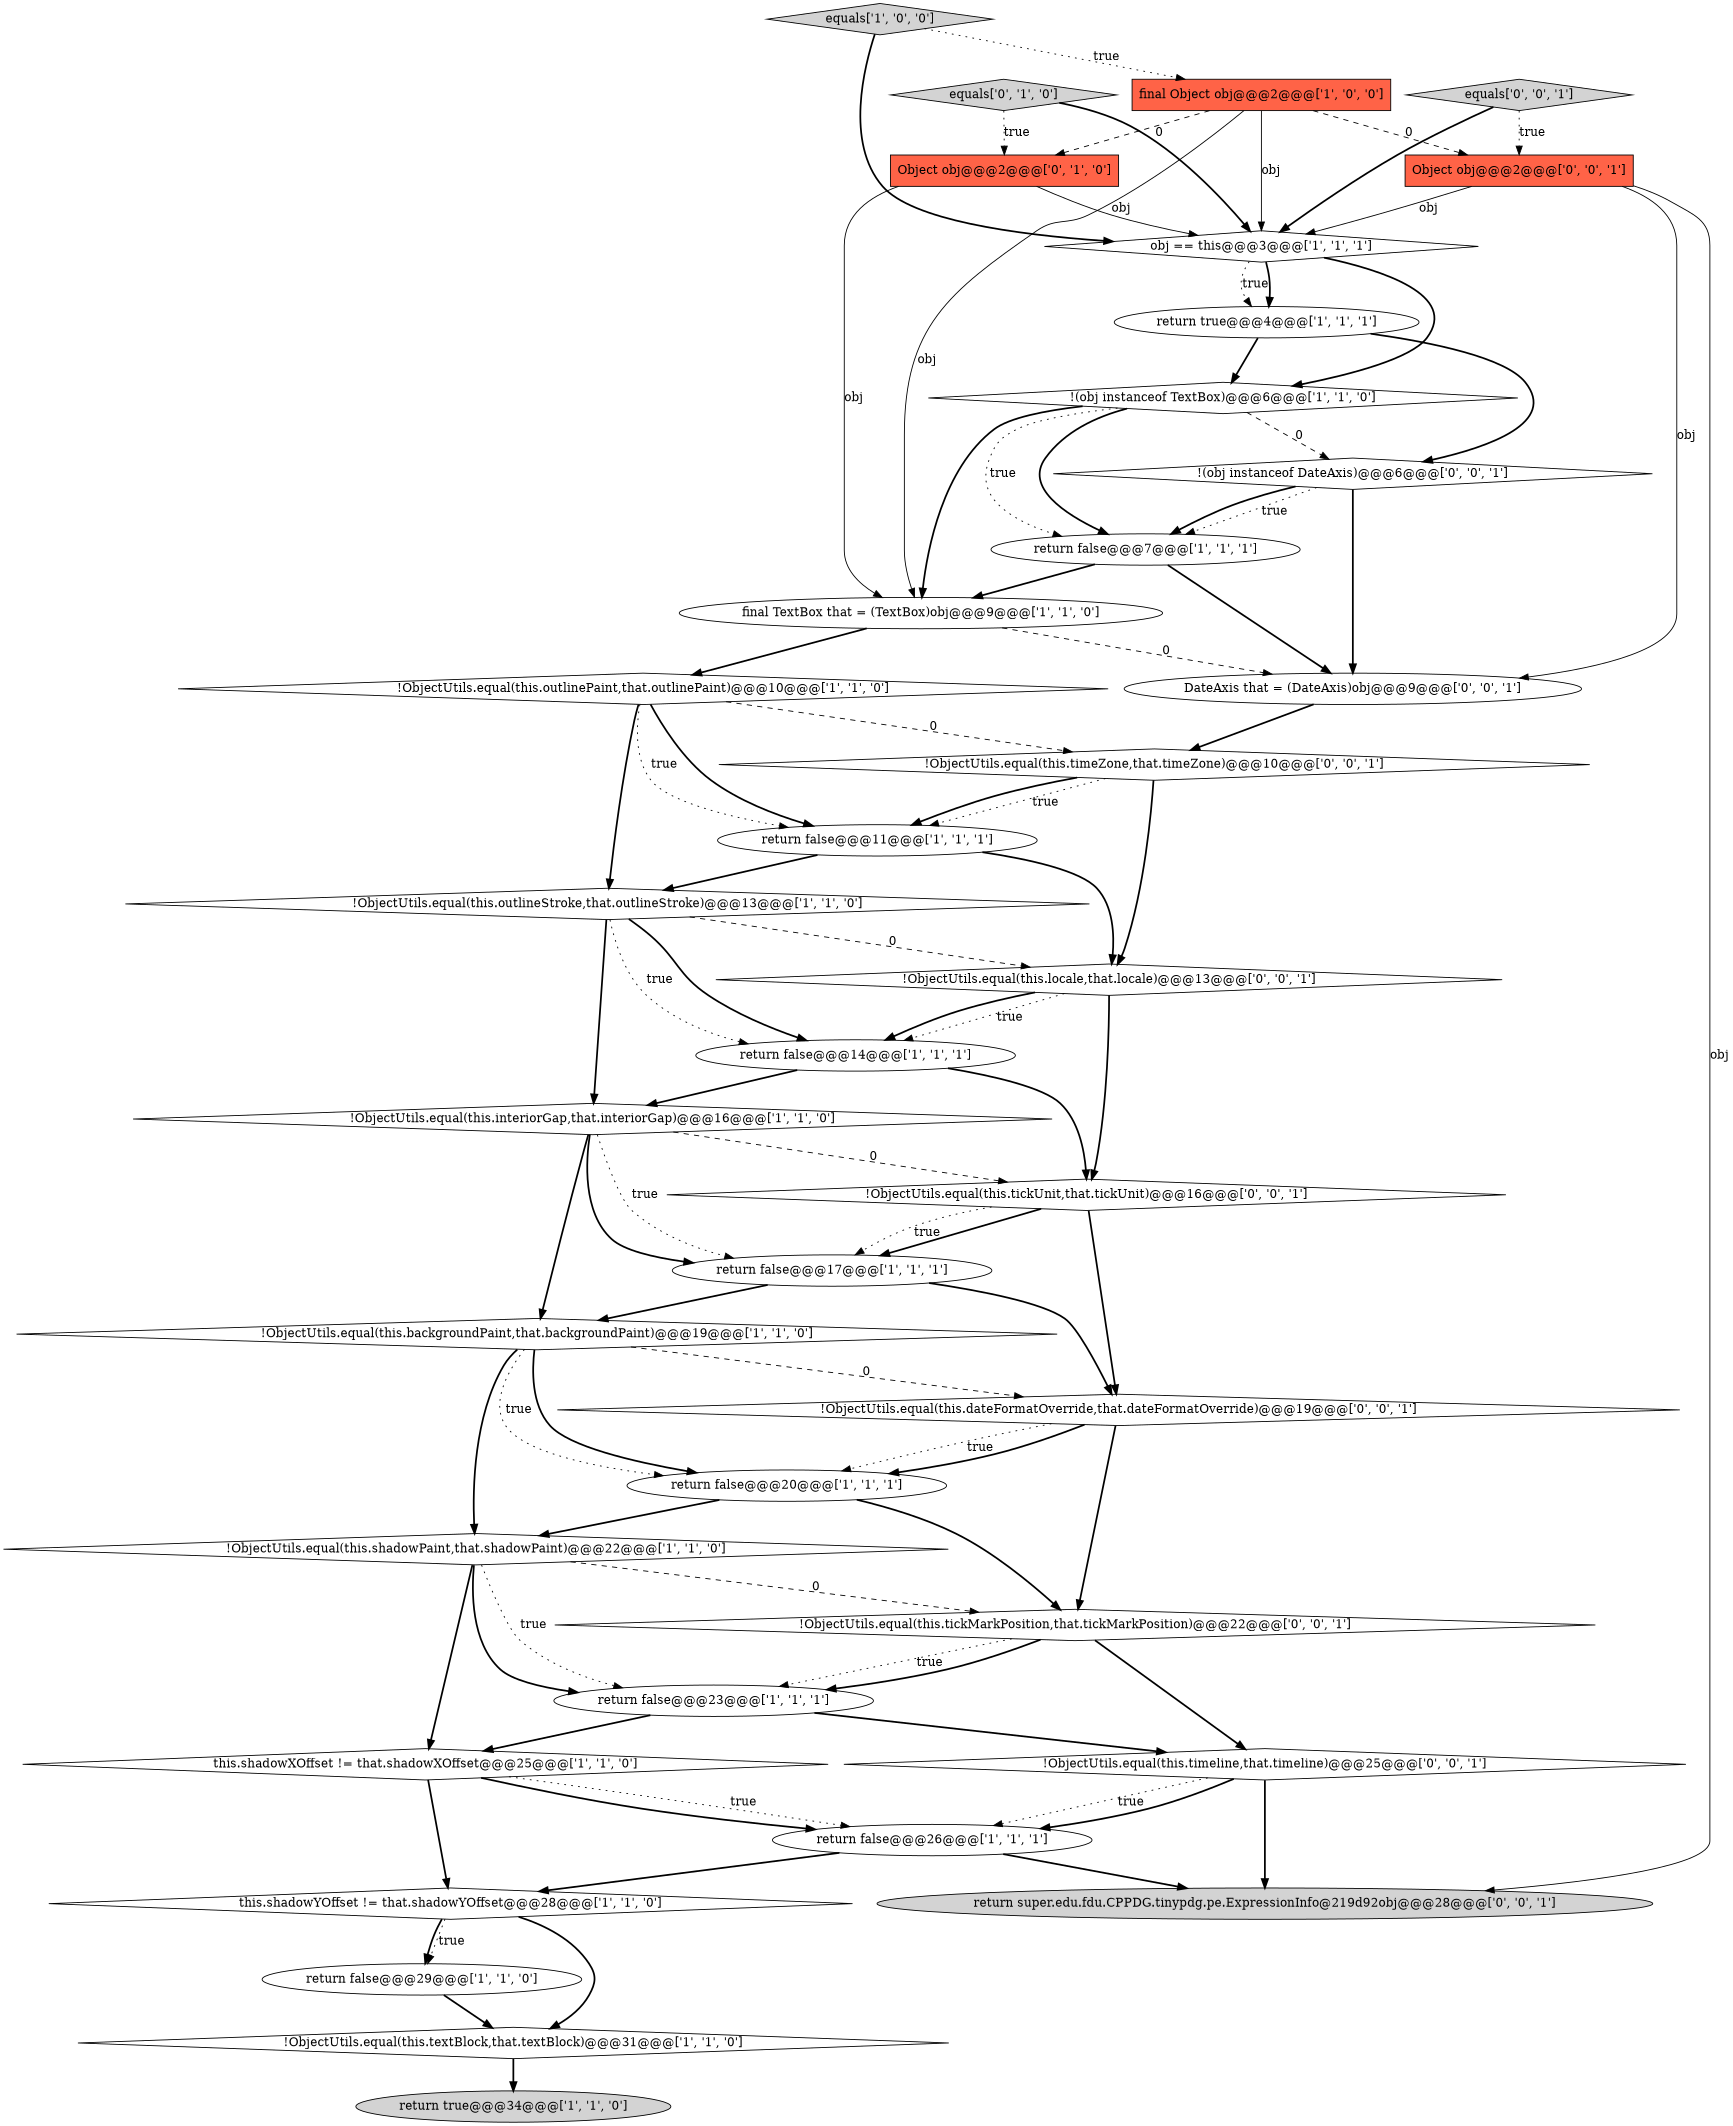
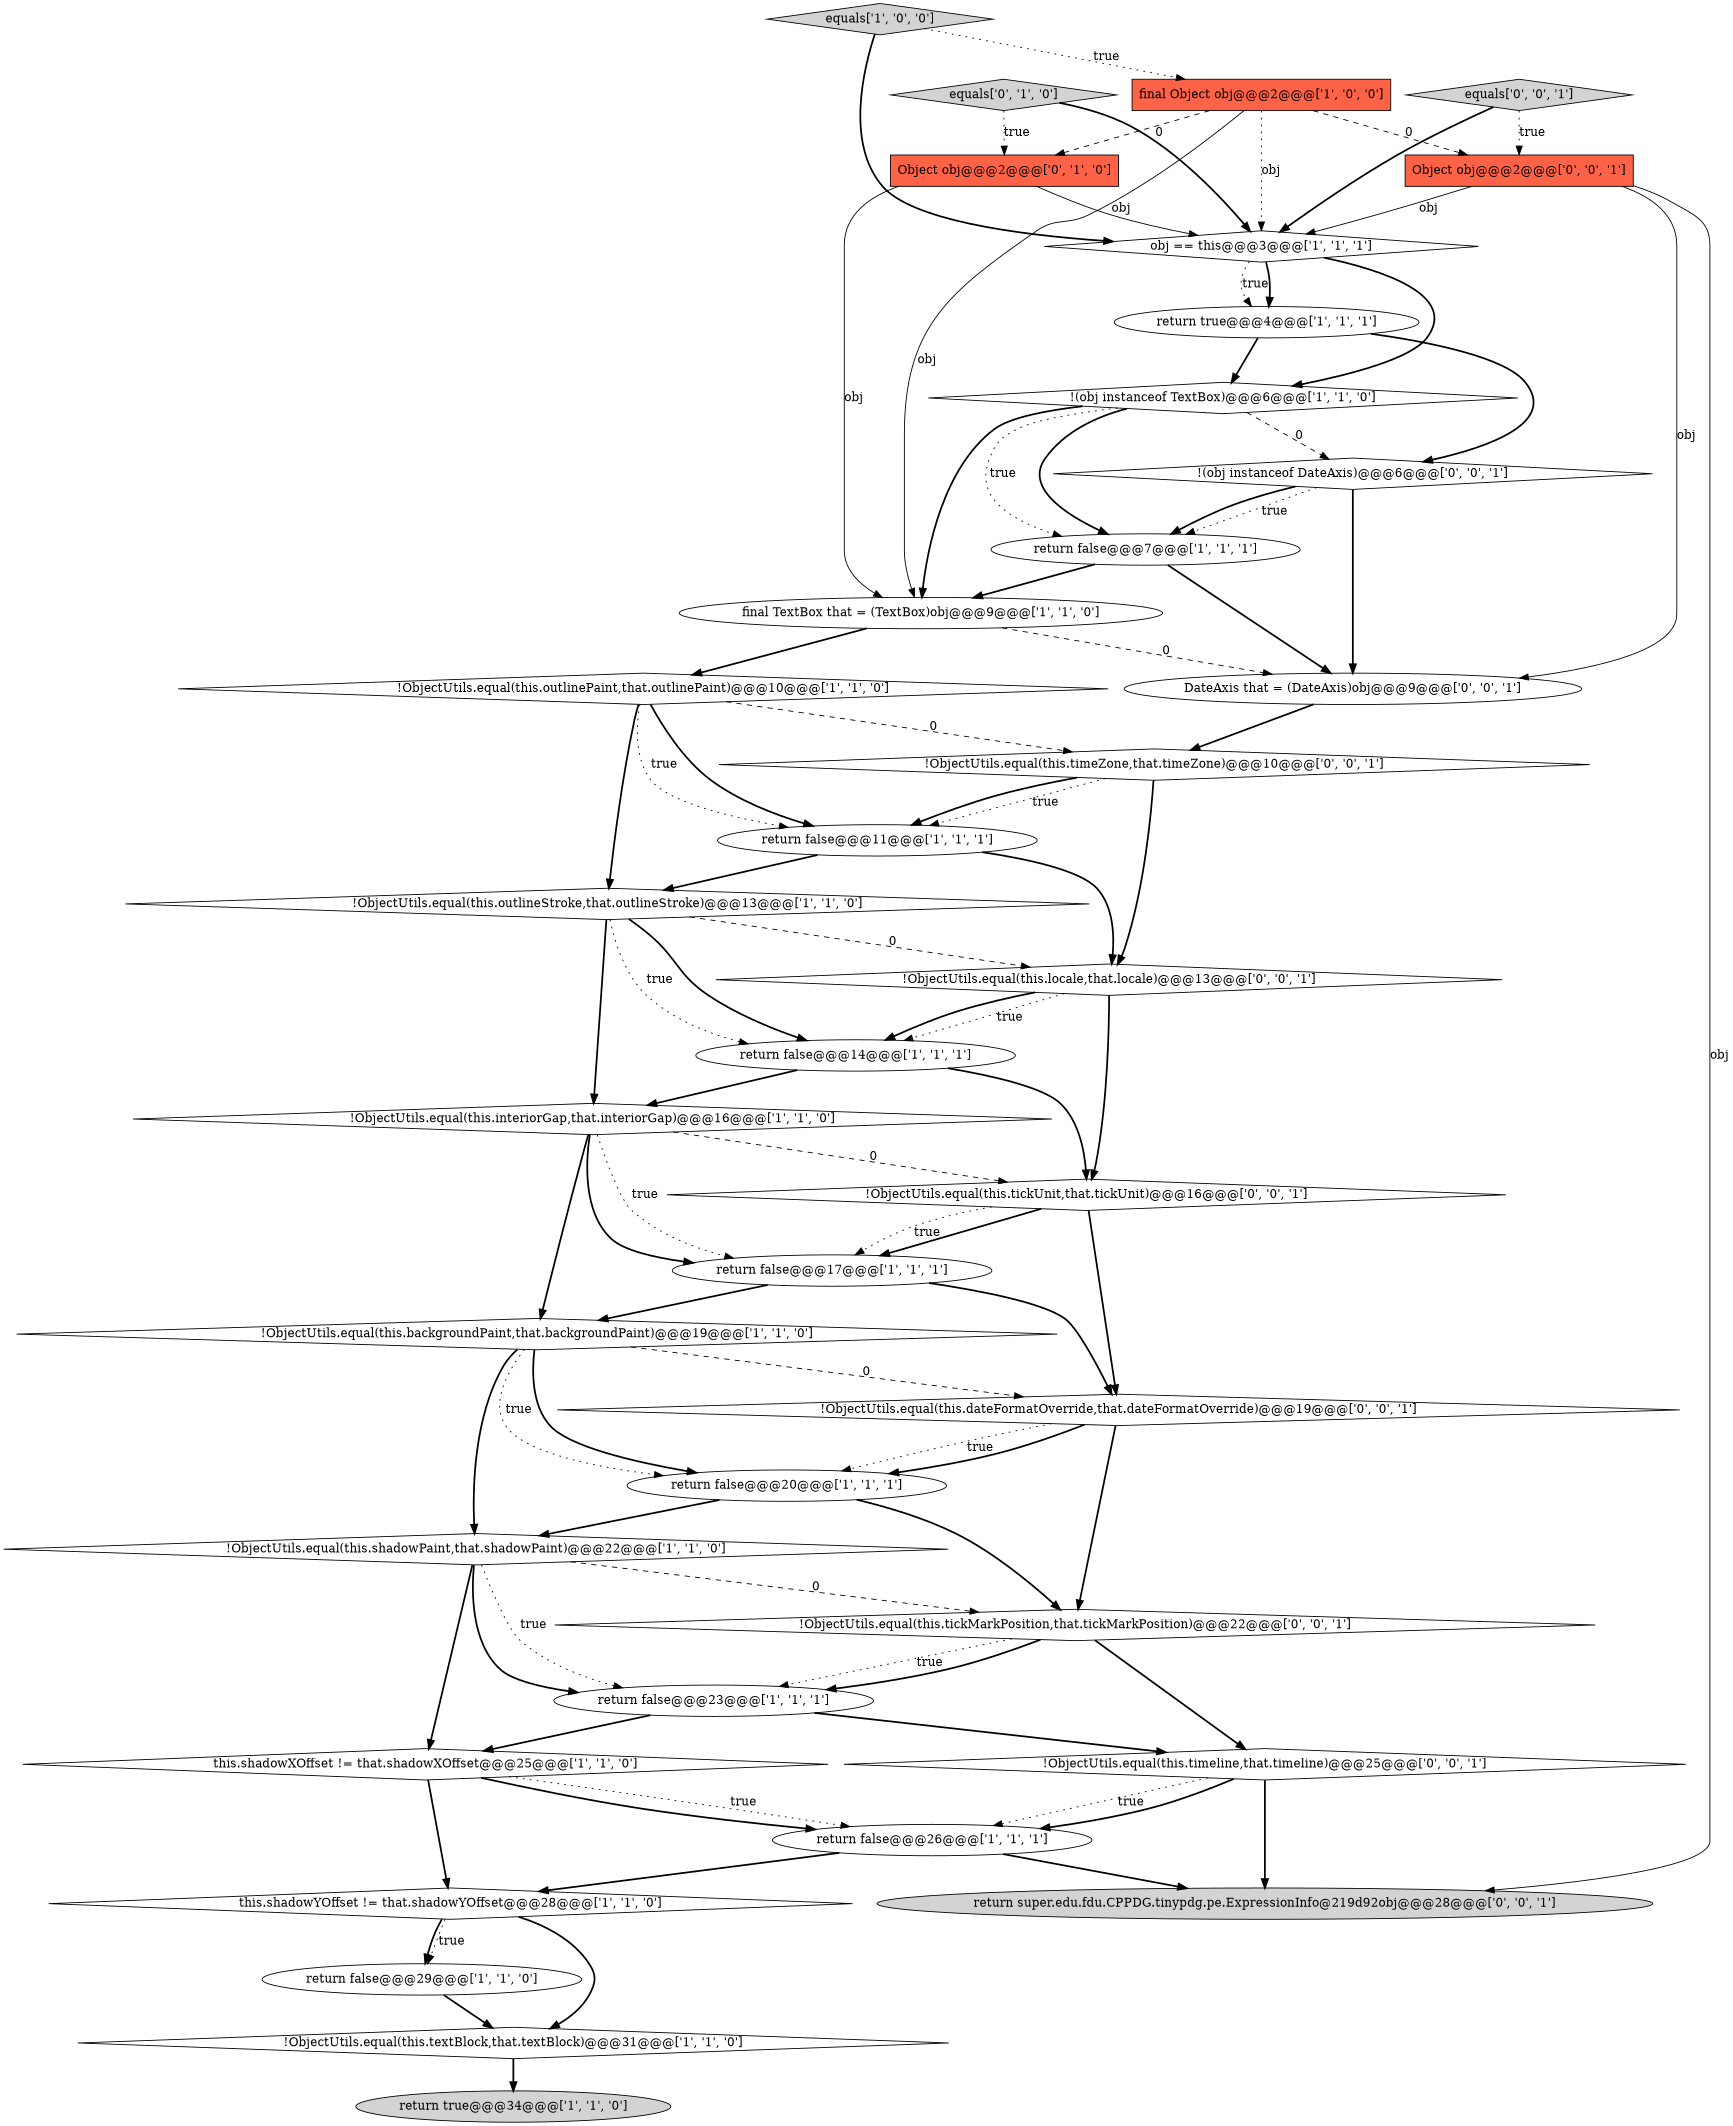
(1261, 166) -> (1261, 166)
